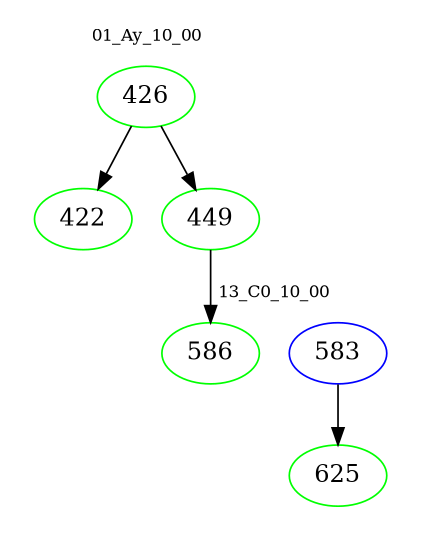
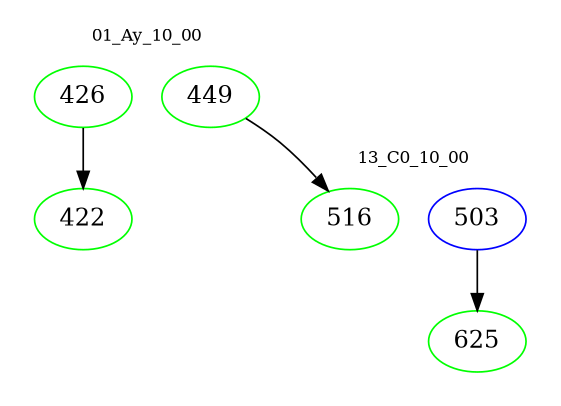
(174, 150) -> none
(211, 353) -> (350, 219)
(338, 353) -> (477, 219)
